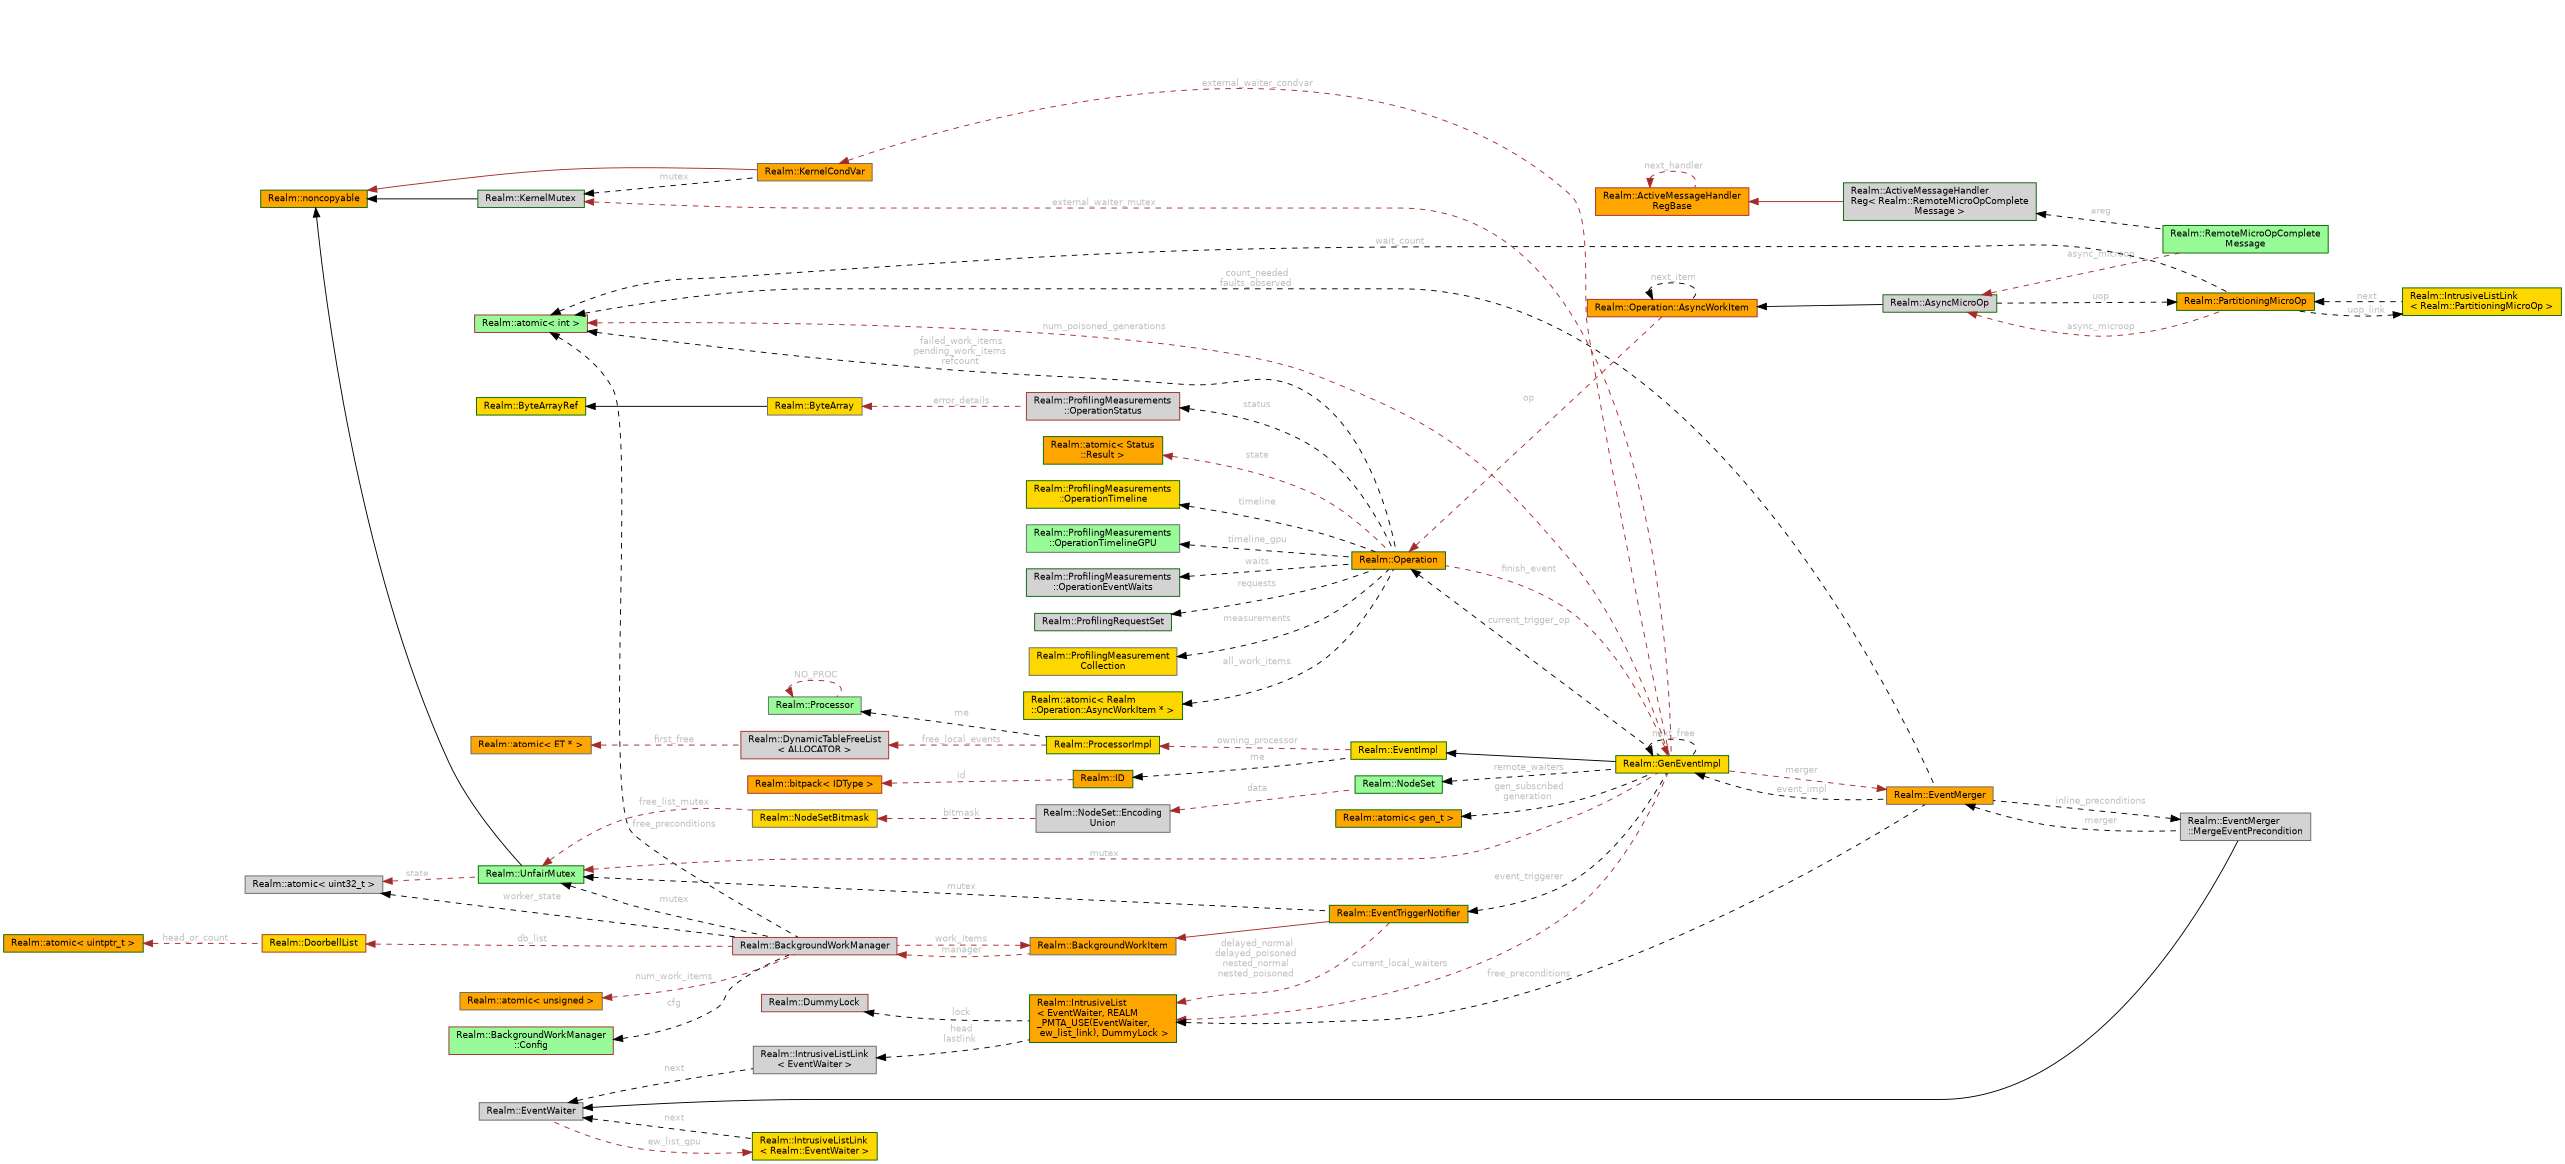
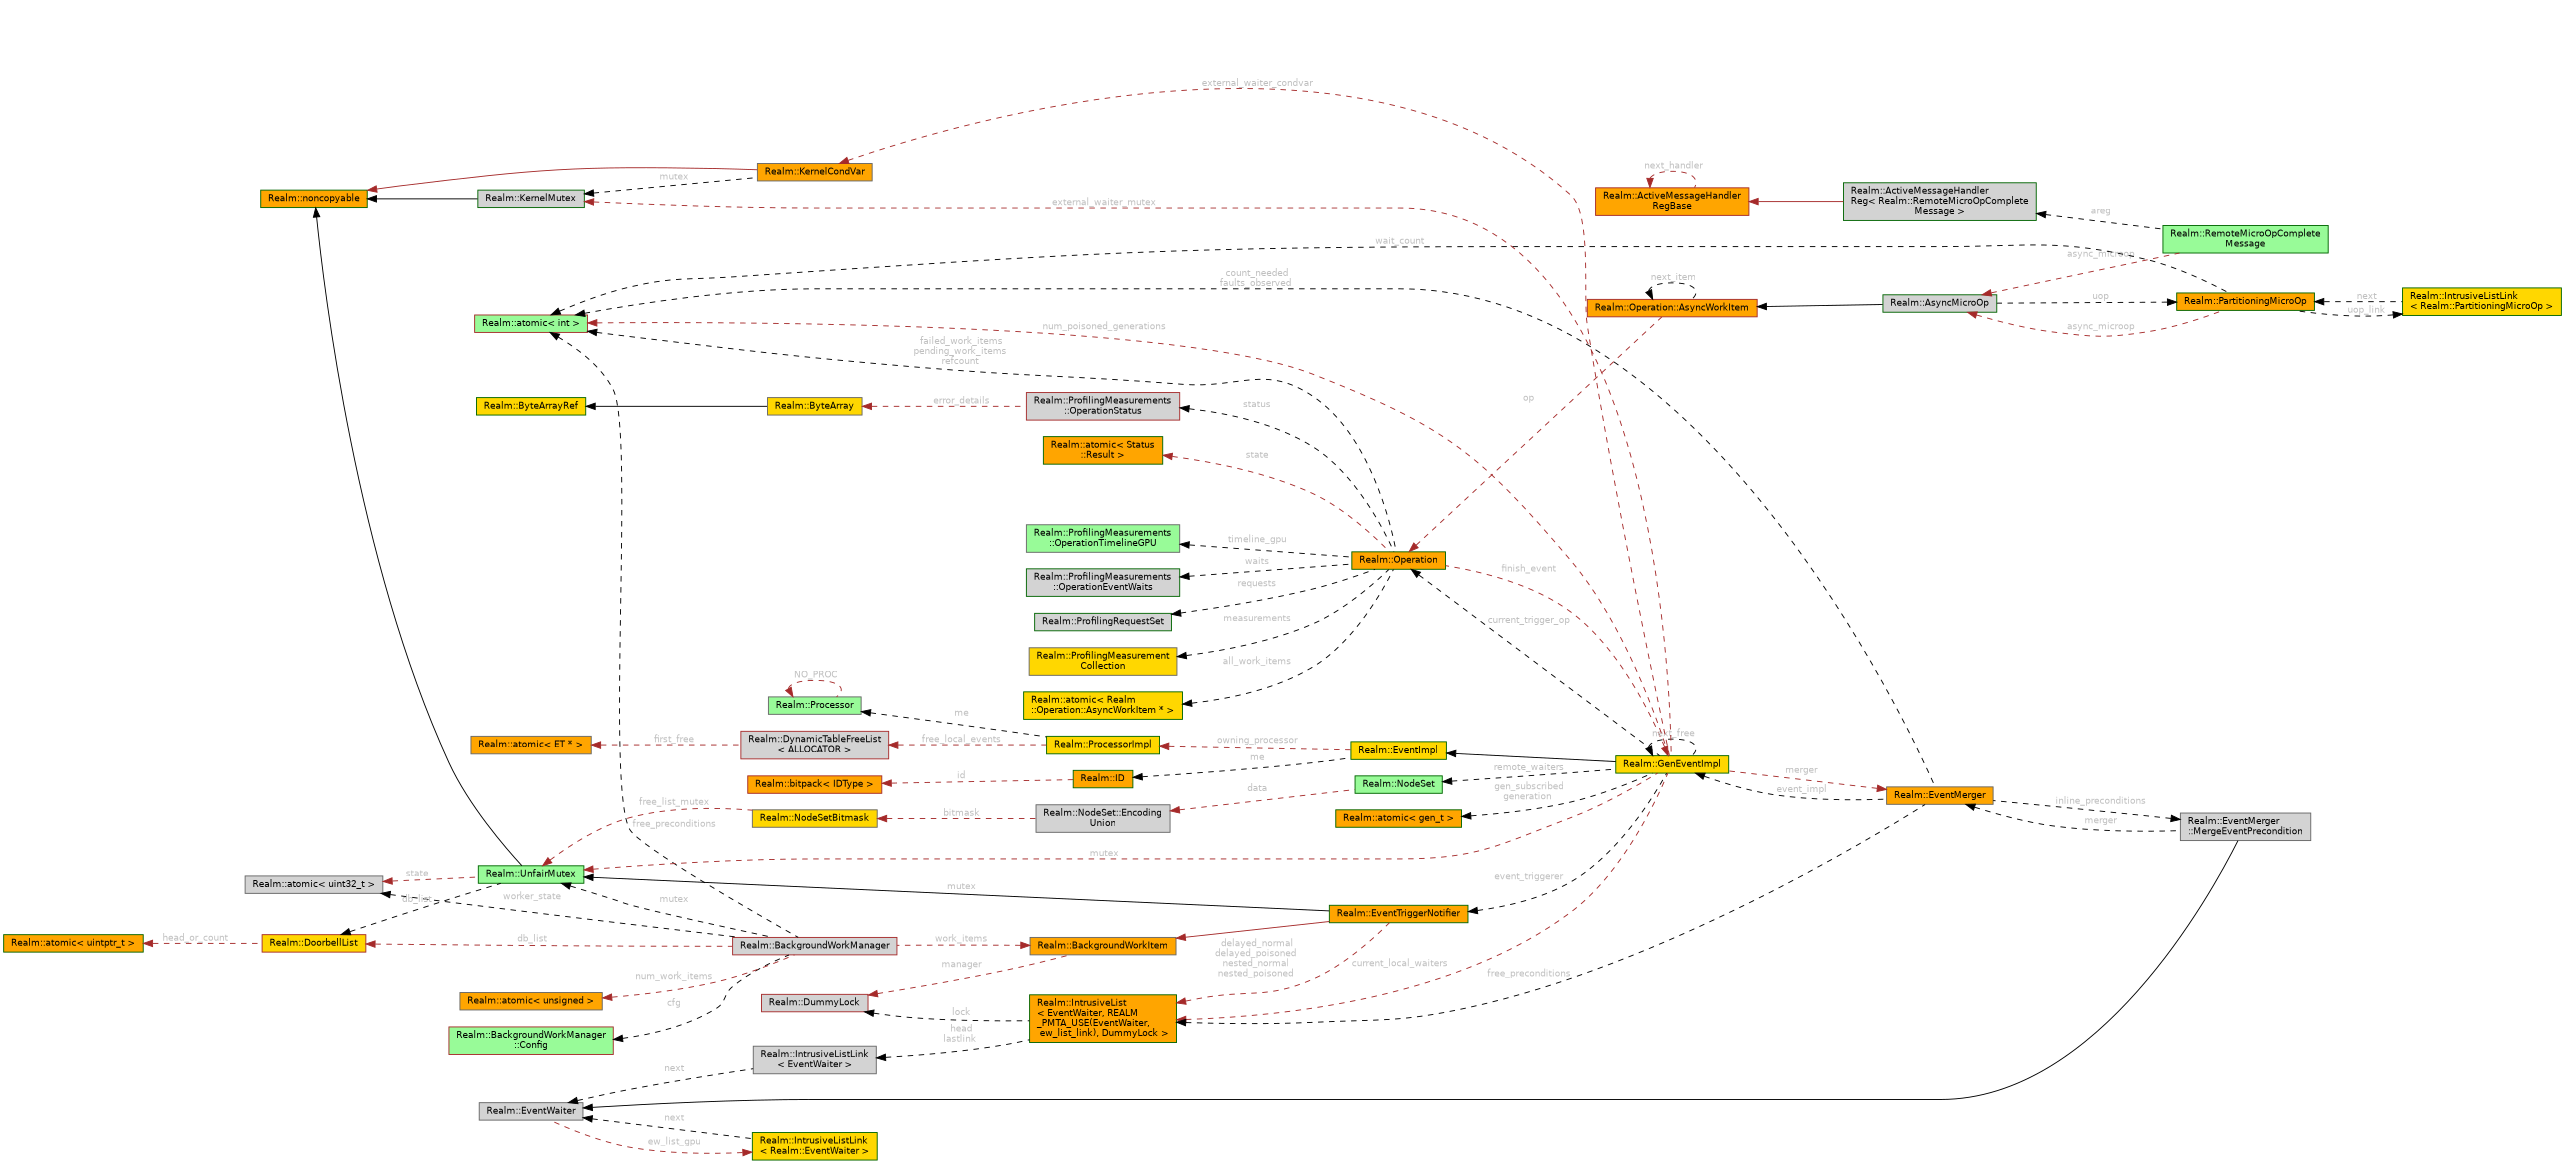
(1103, 494) -> none
(961, 894) -> (961, 894)
none -> (425, 907)
(968, 957) -> (974, 977)
